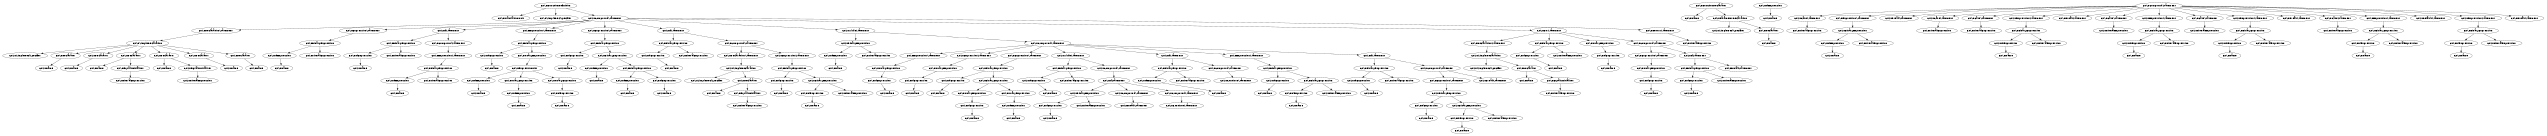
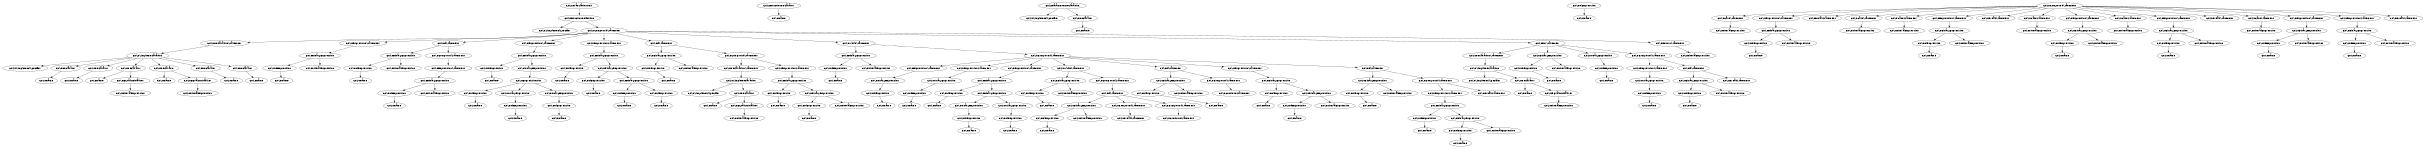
(534, 12) -> (579, 11)
(1720, 12) -> none
(2431, 18) -> none
